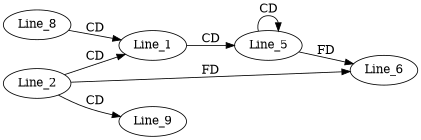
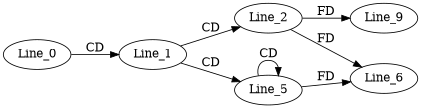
(37, 25) -> (37, 55)
(91, 66) -> (206, 38)
(95, 101) -> (326, 12)
